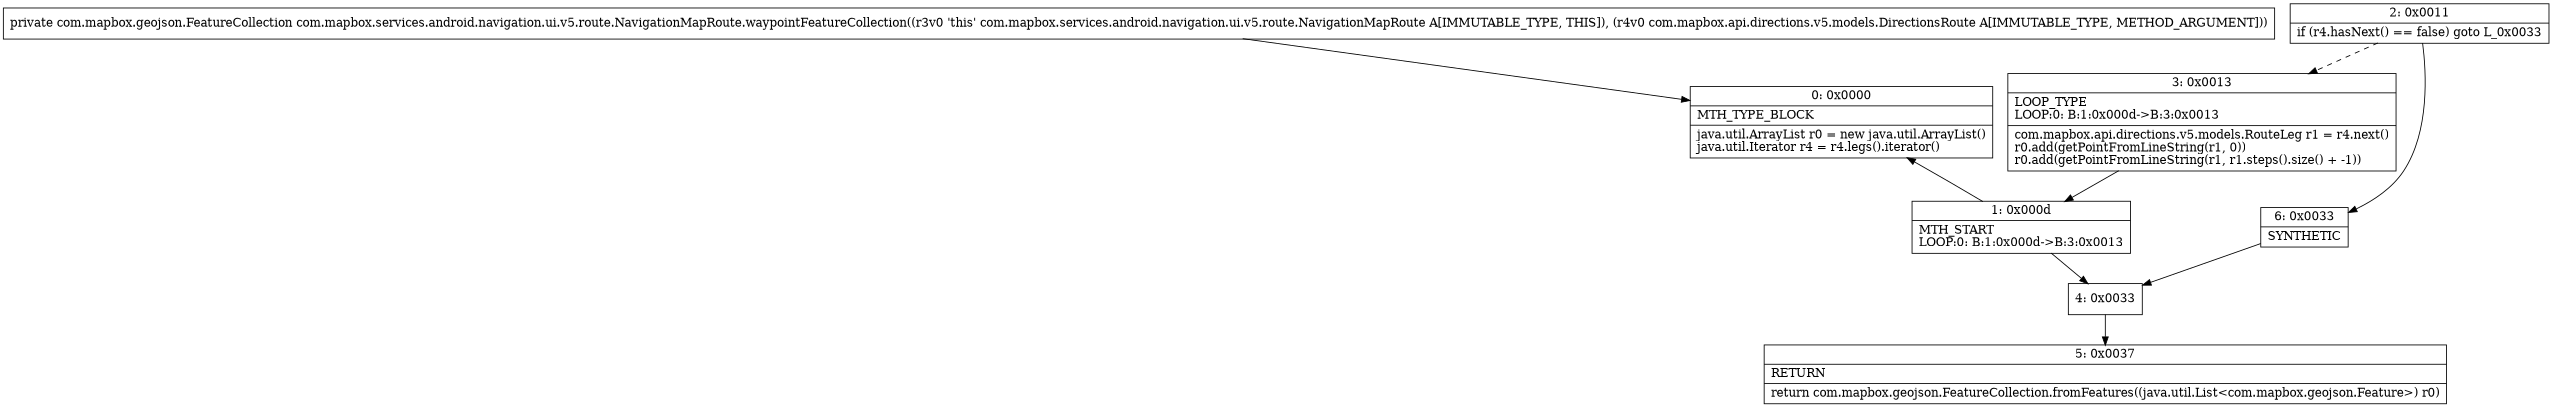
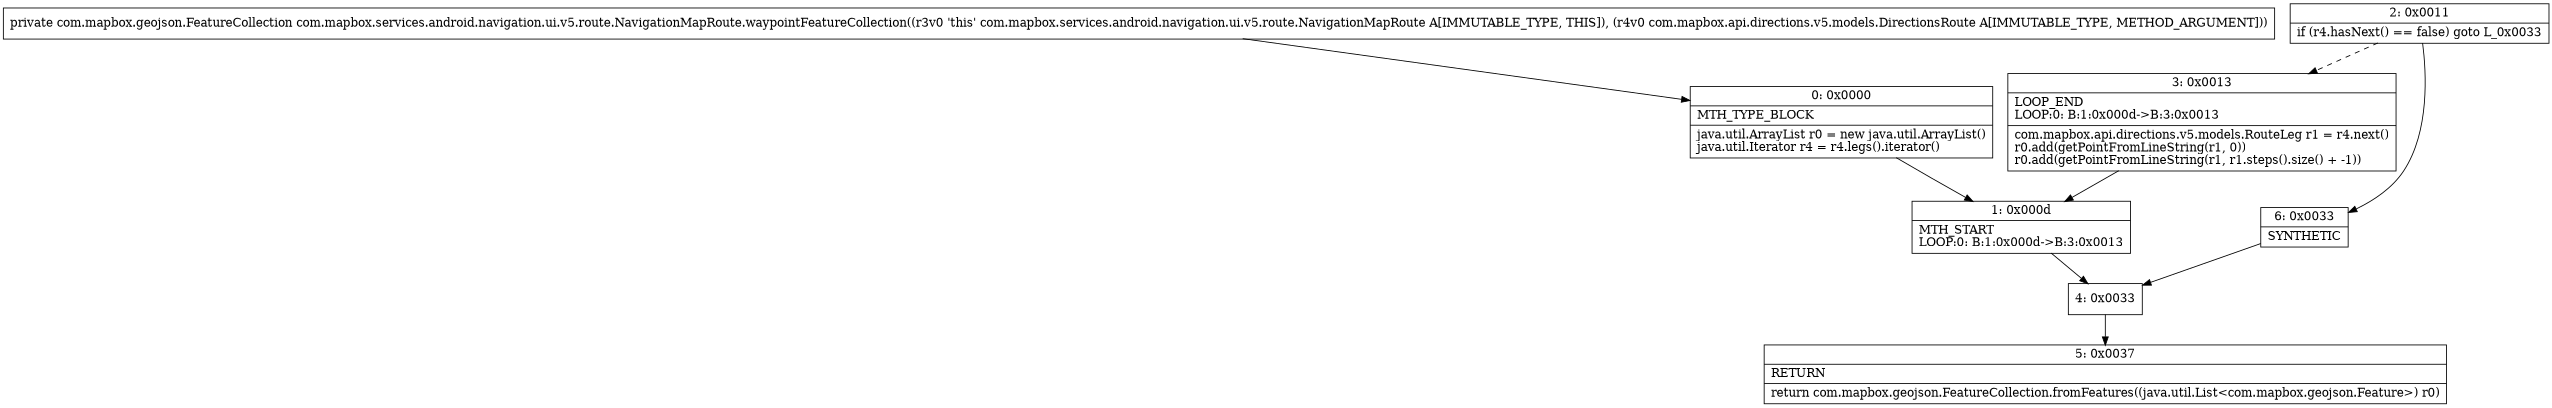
(2051, 103) -> (2049, 103)
(1949, 182) -> (1931, 178)
